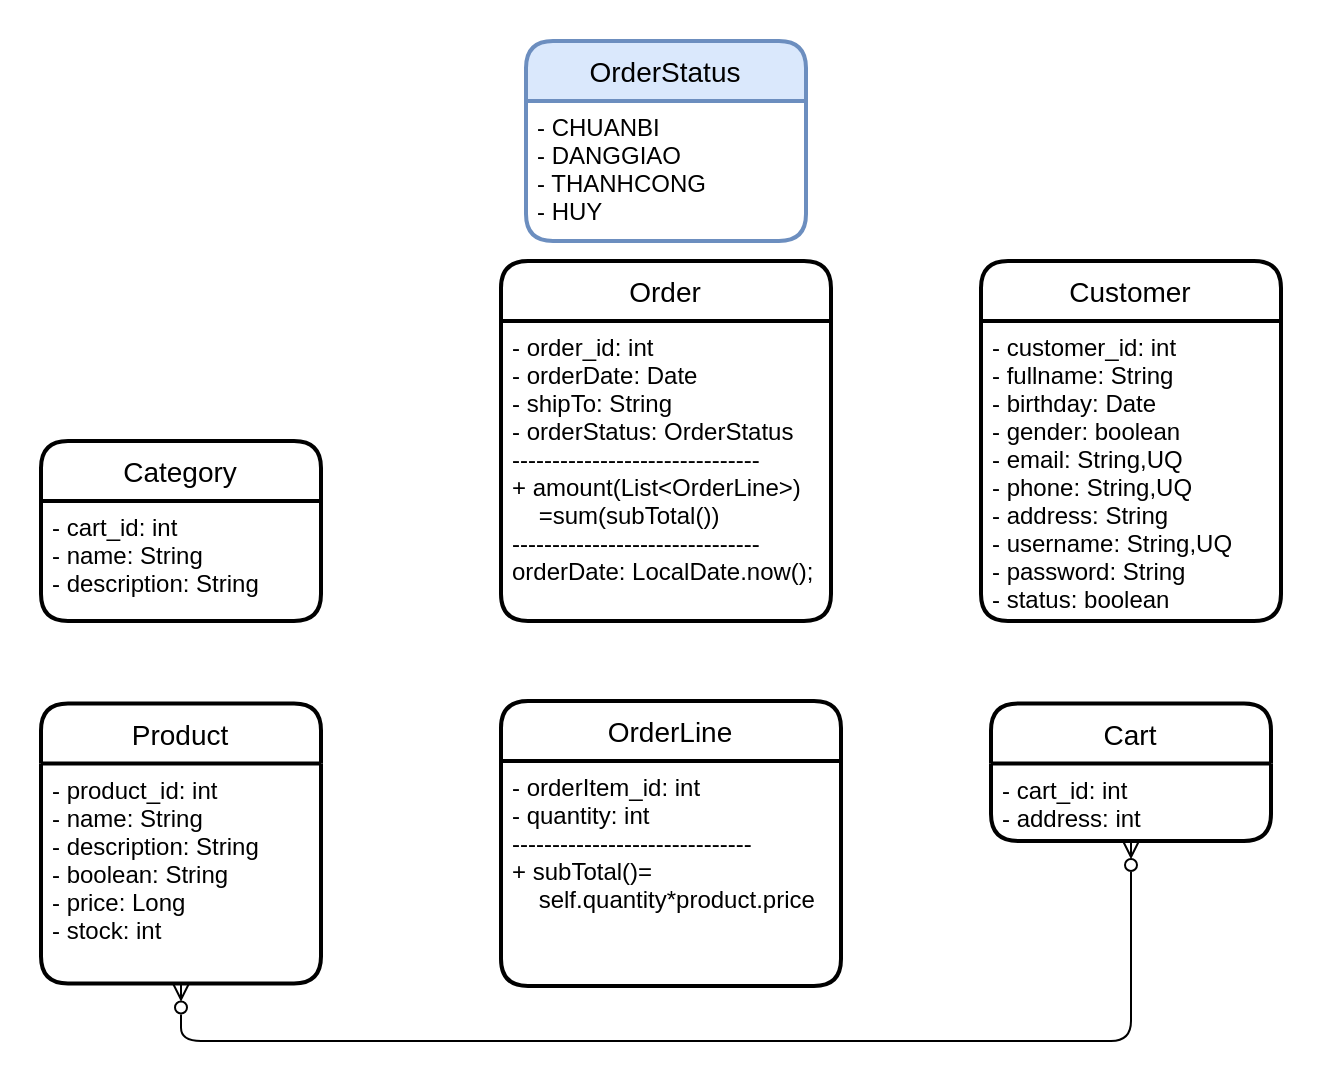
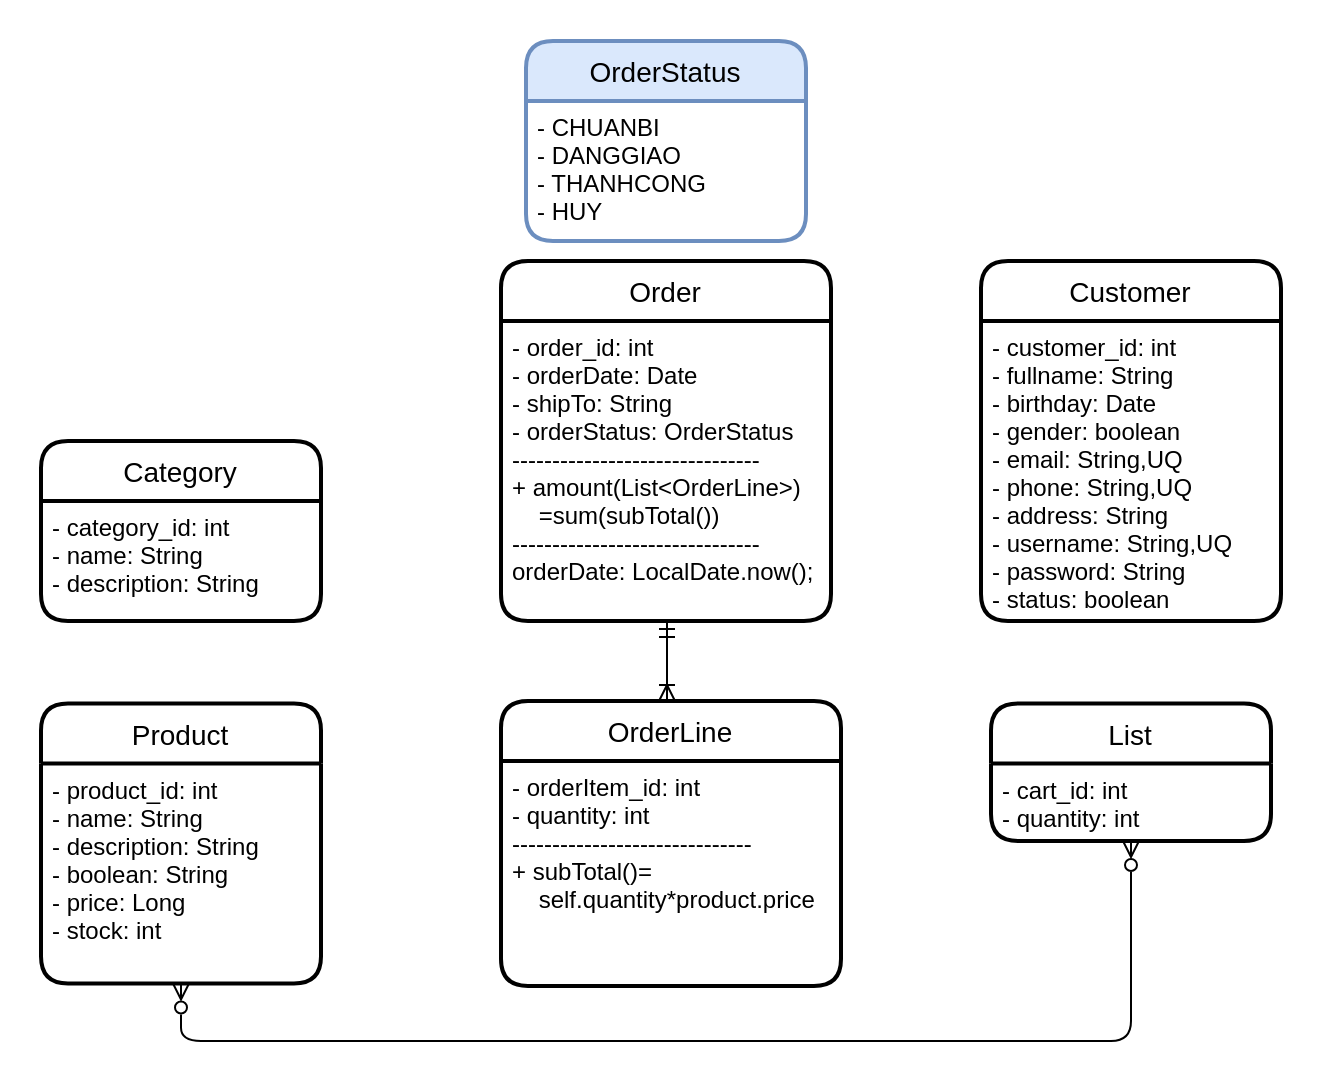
(130, 528) -> (157, 528)
none -> (667, 663)
(1130, 735) -> (1130, 735)
(1080, 791) -> (1080, 791)
